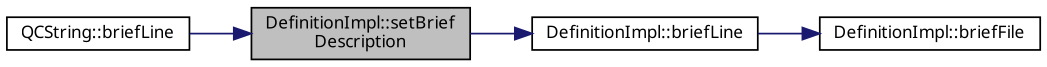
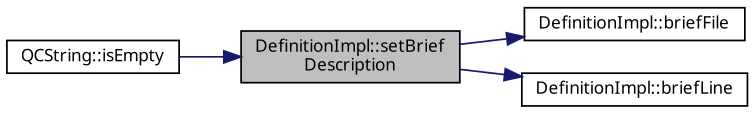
(98, 34) -> (93, 57)
(780, 34) -> (483, 42)
